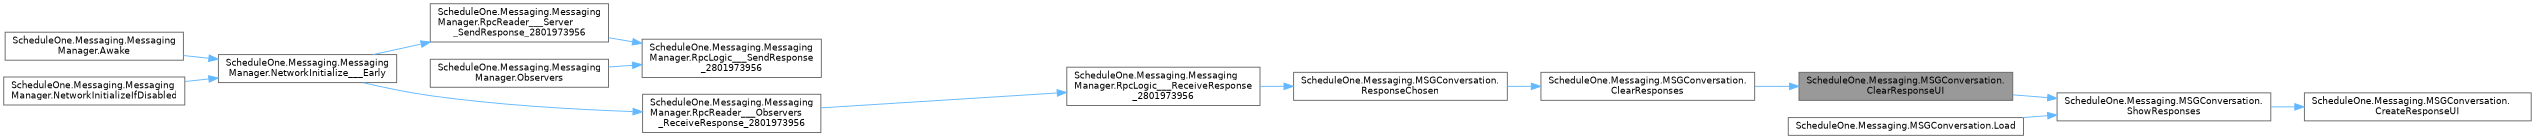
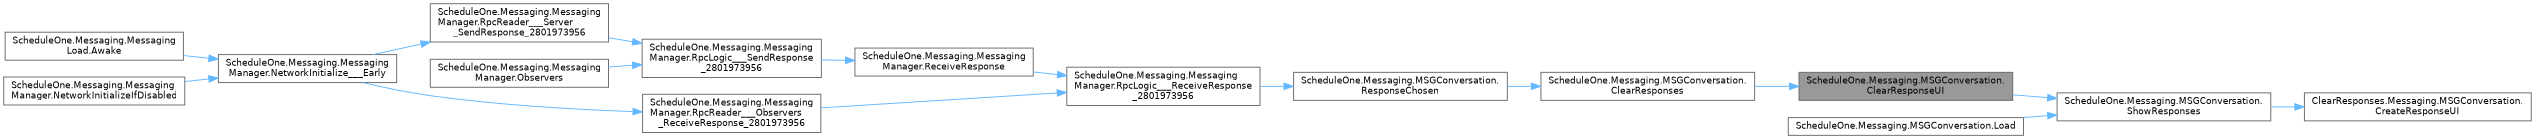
(94, 46) -> (94, 46)
none -> (944, 62)
(2418, 107) -> (2418, 107)
